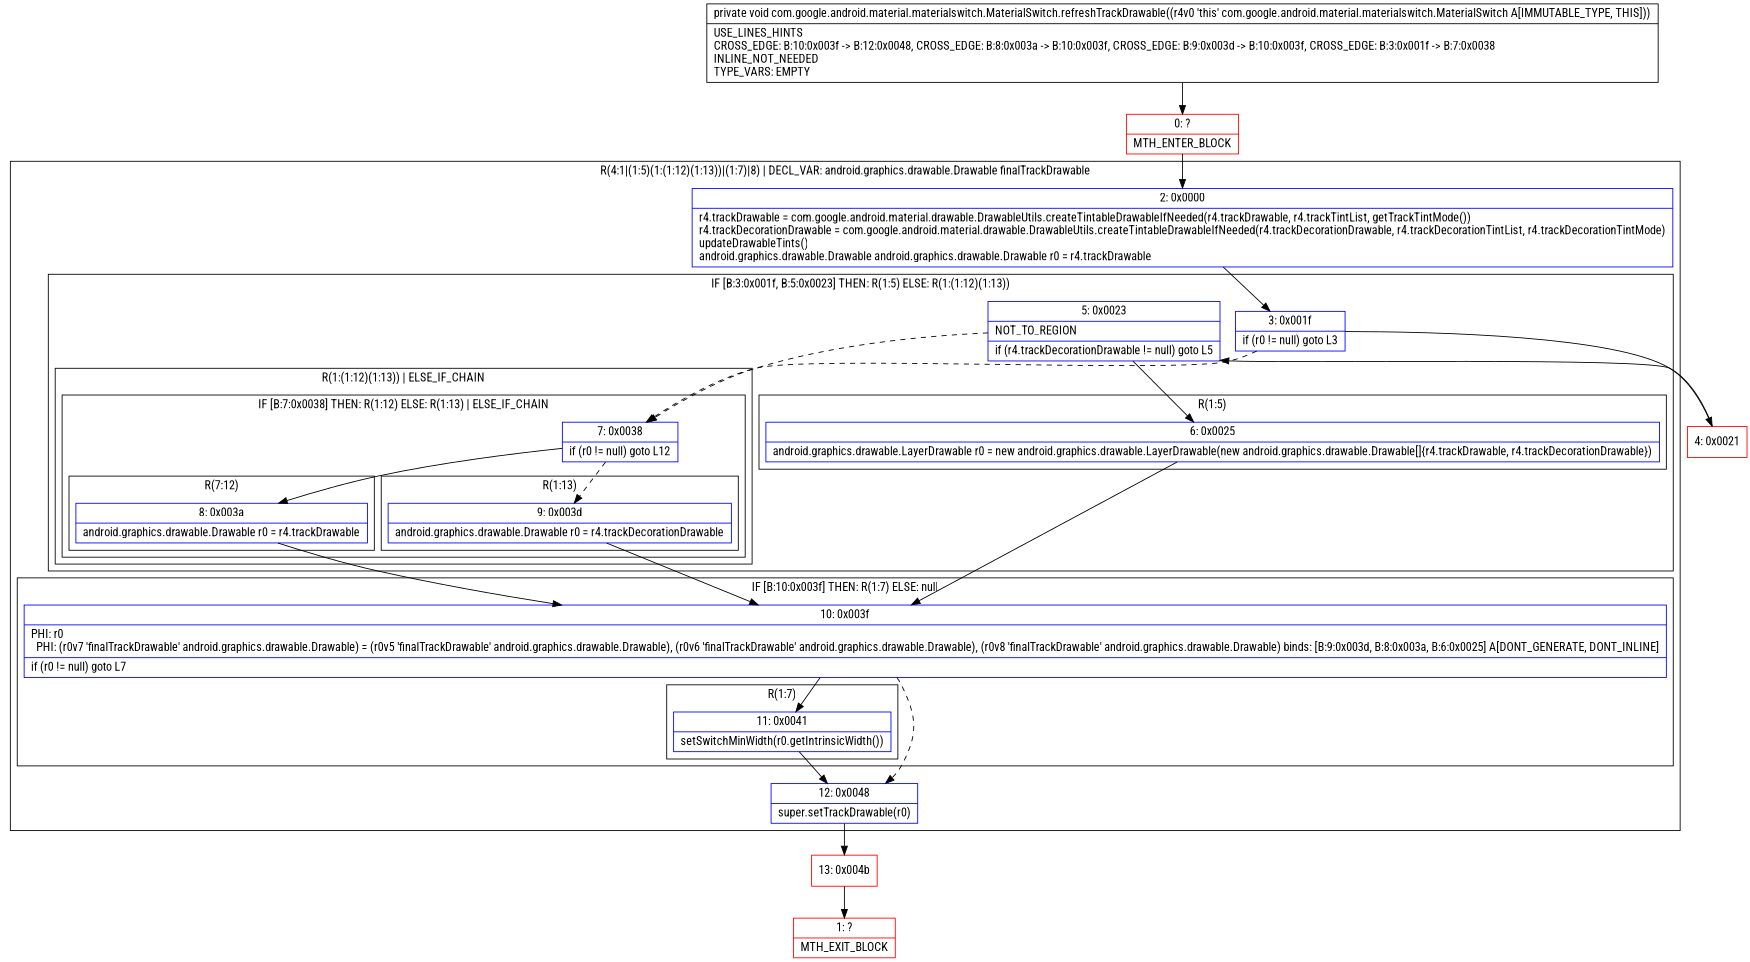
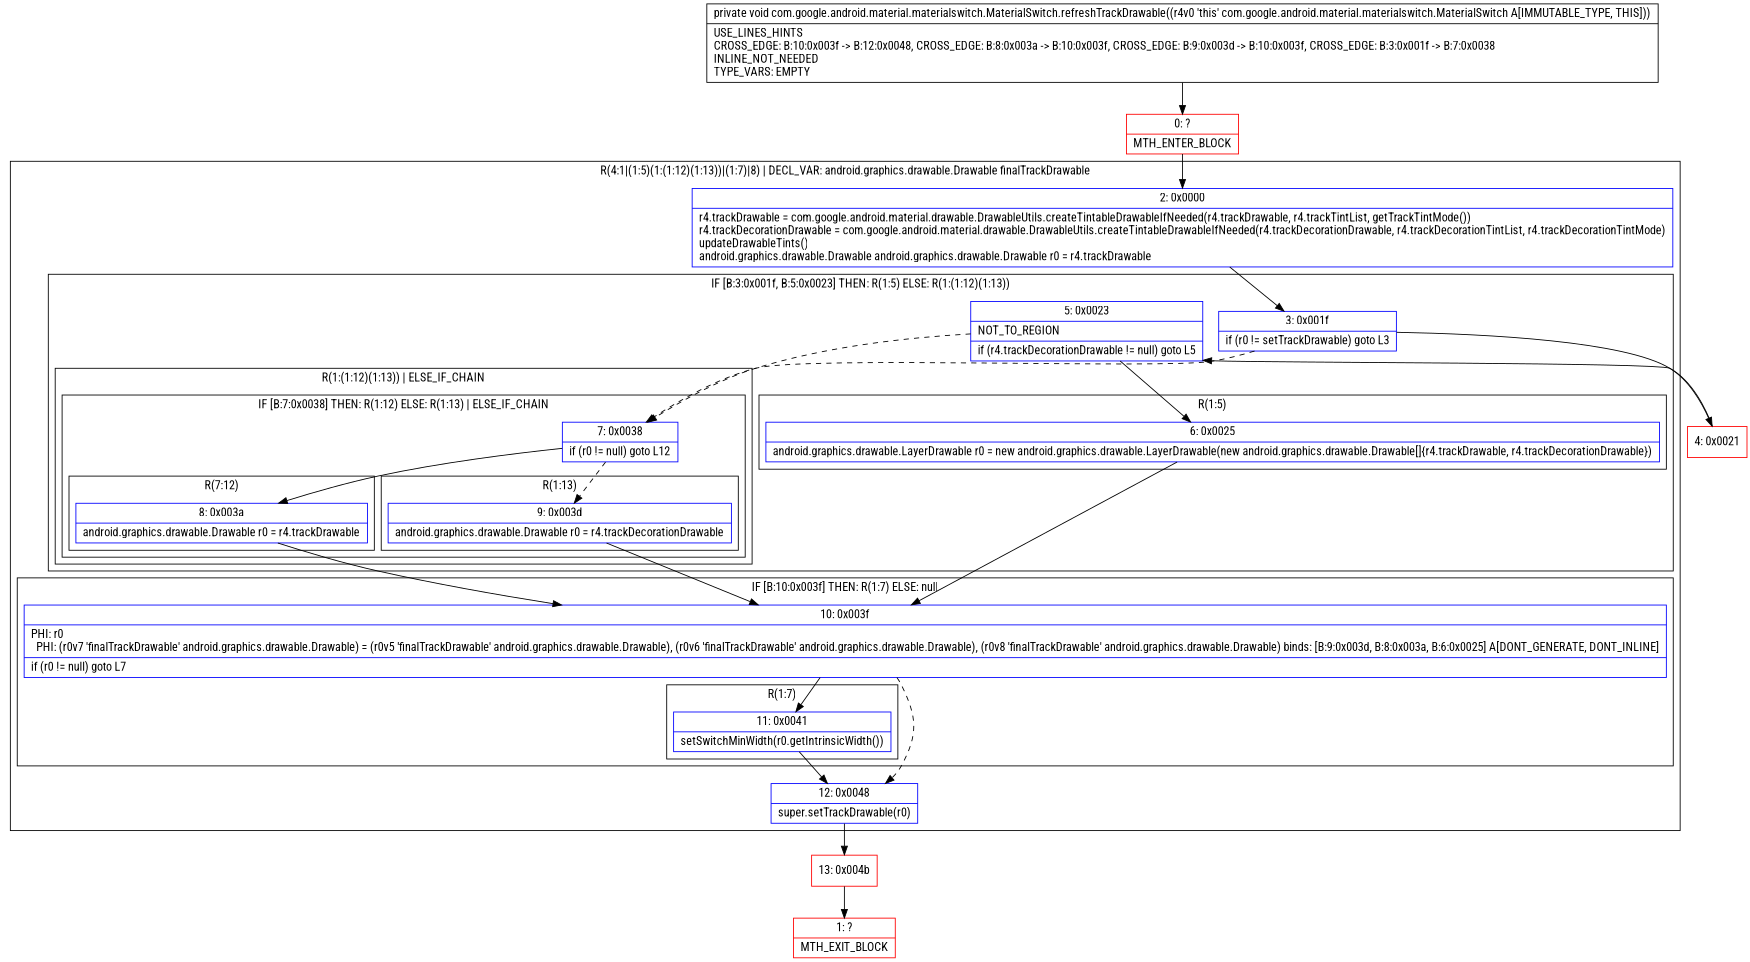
(1290, 341) -> (1308, 341)
